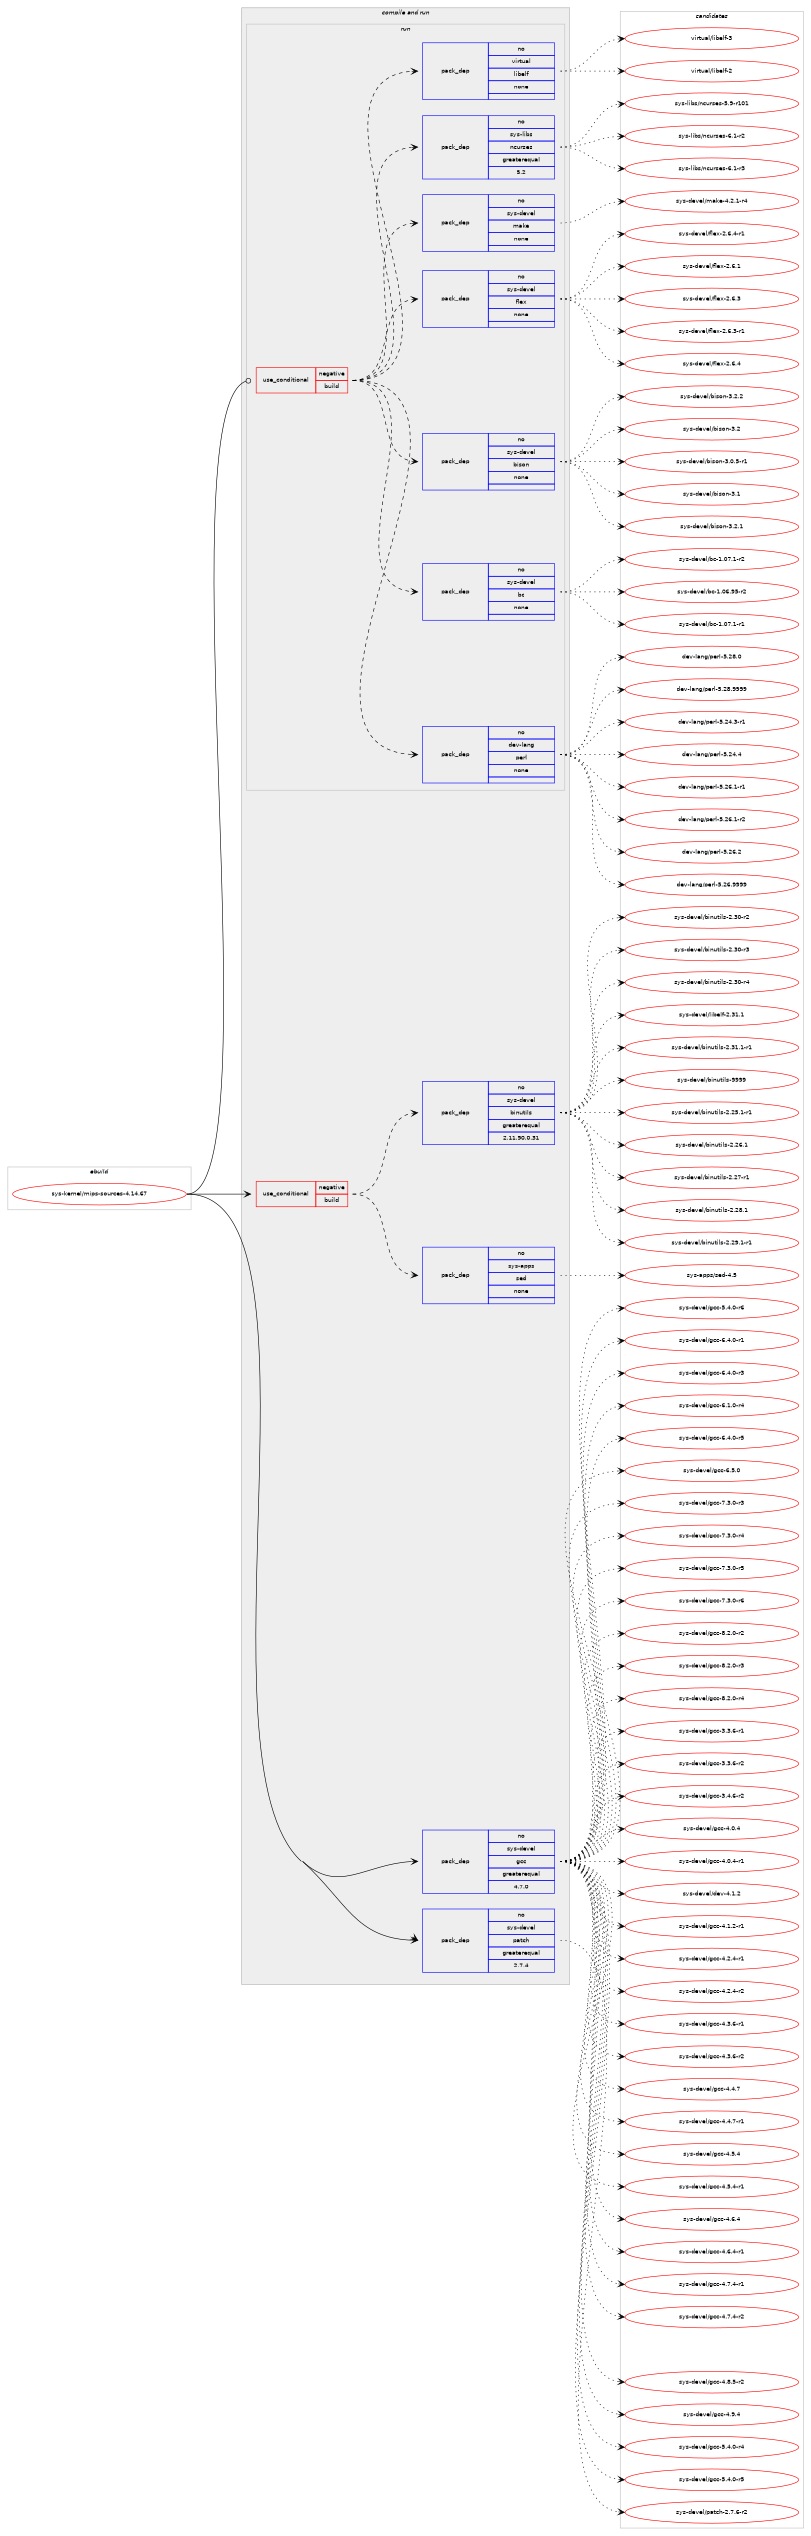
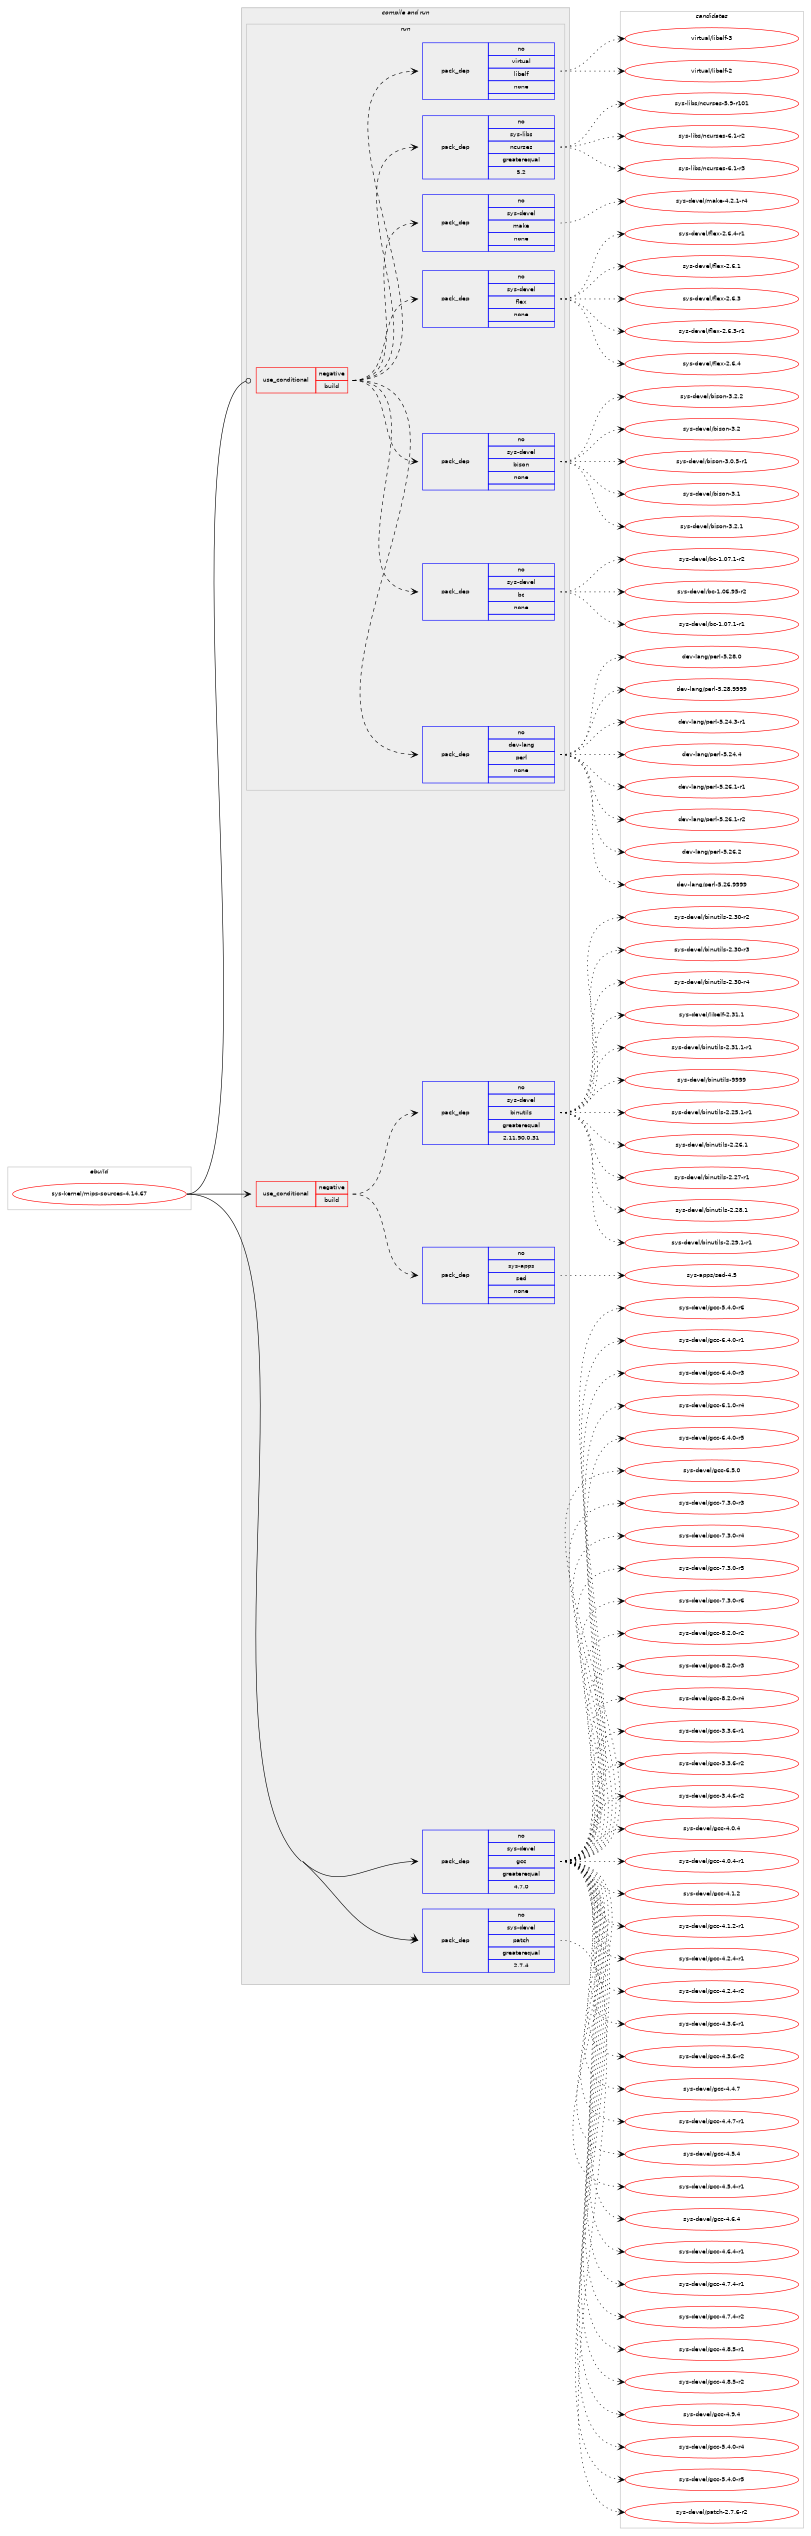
(712, 1894) -> (712, 1894)
none -> (712, 2350)
